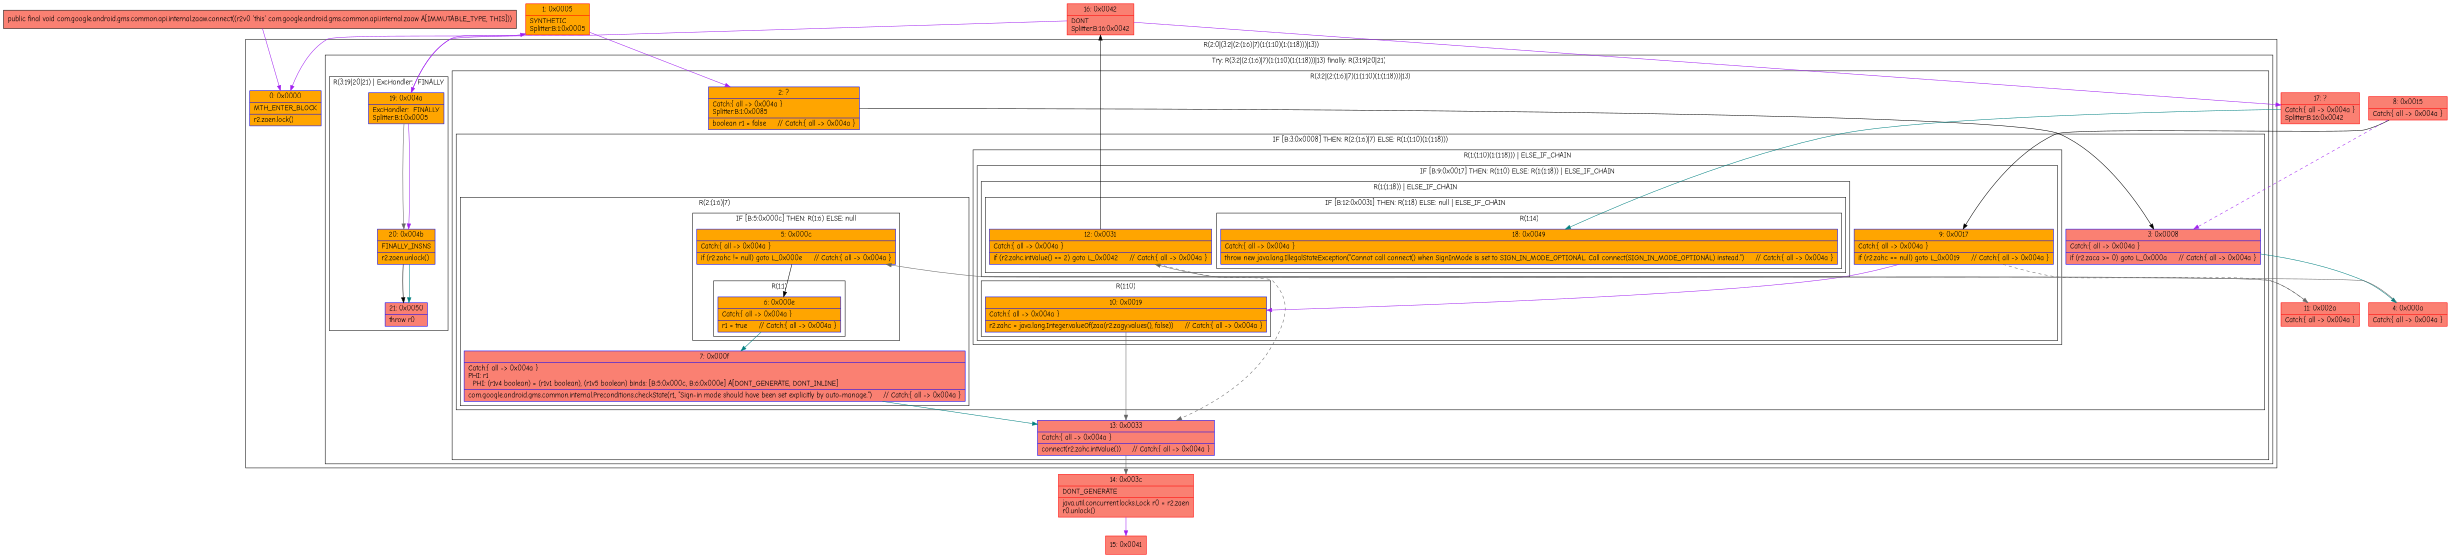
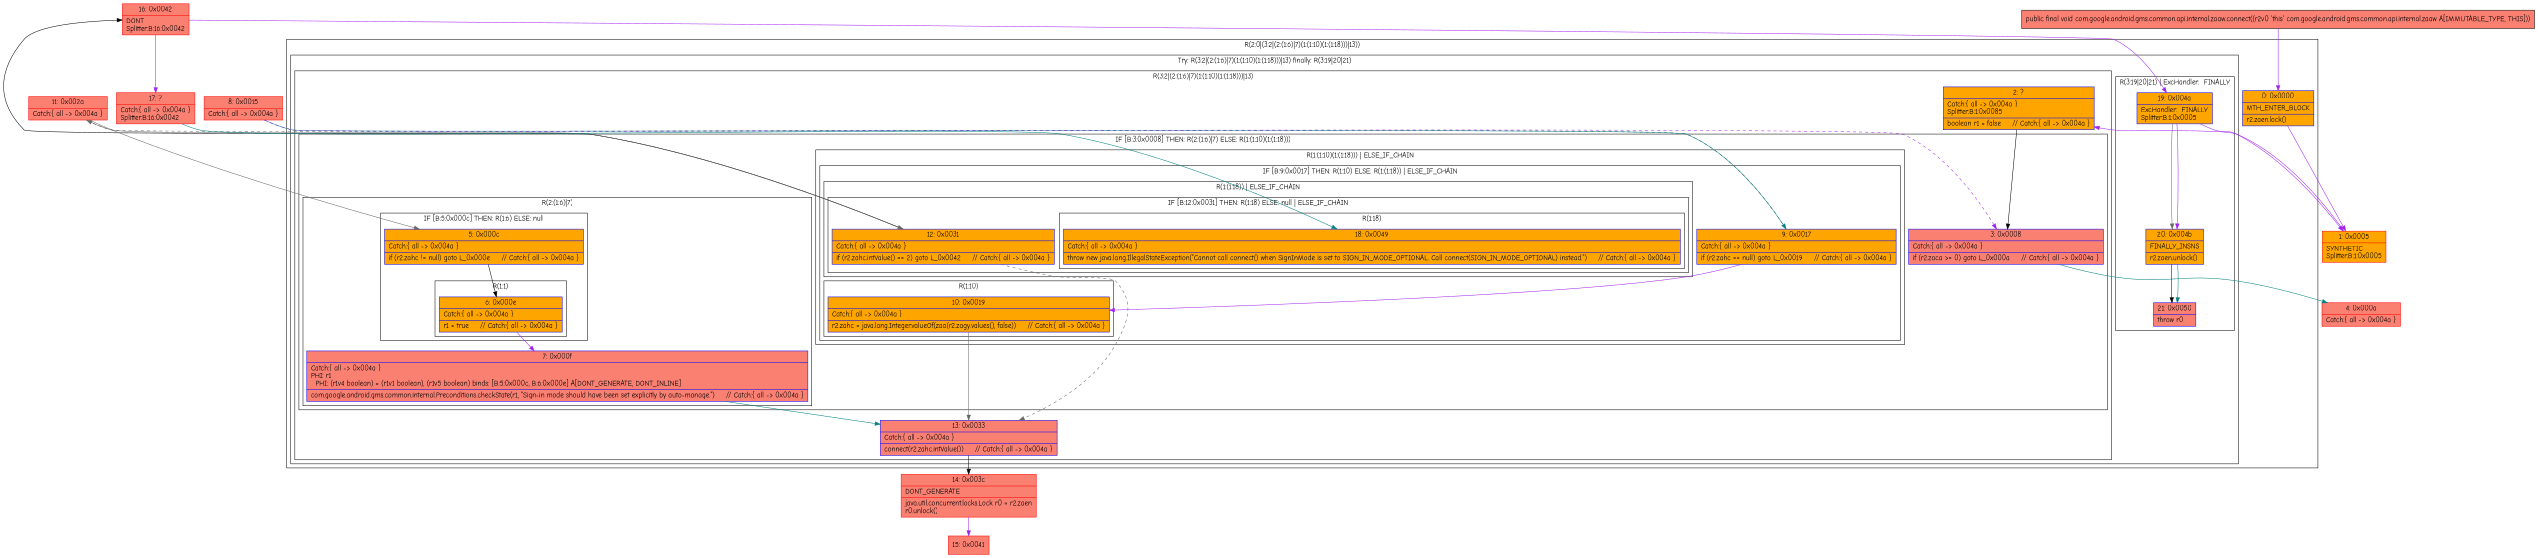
(397, 36) -> (2314, 174)
(2159, 131) -> (1042, 131)
(1529, 219) -> (1372, 219)
(1647, 277) -> (250, 179)
(749, 344) -> (524, 340)
(1126, 462) -> (969, 462)
